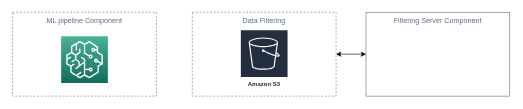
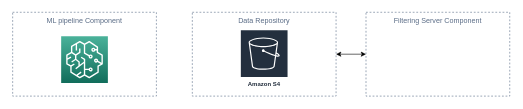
(264, 20) -> (264, 20)
(438, 54) -> (438, 54)
(264, 84) -> (264, 84)
